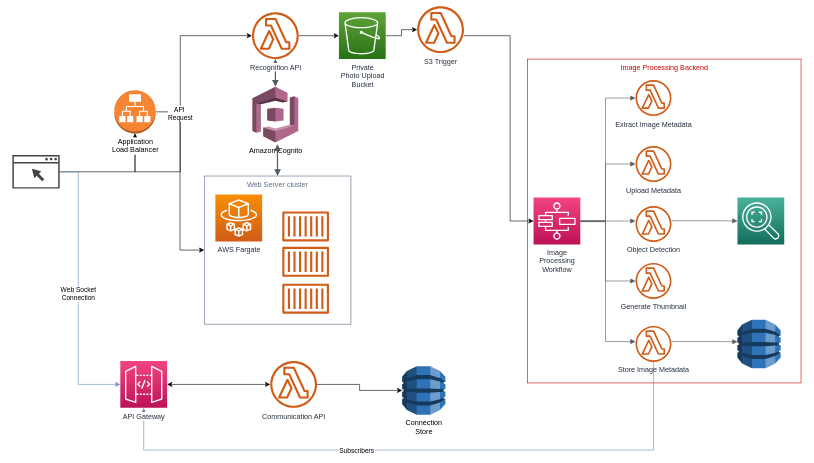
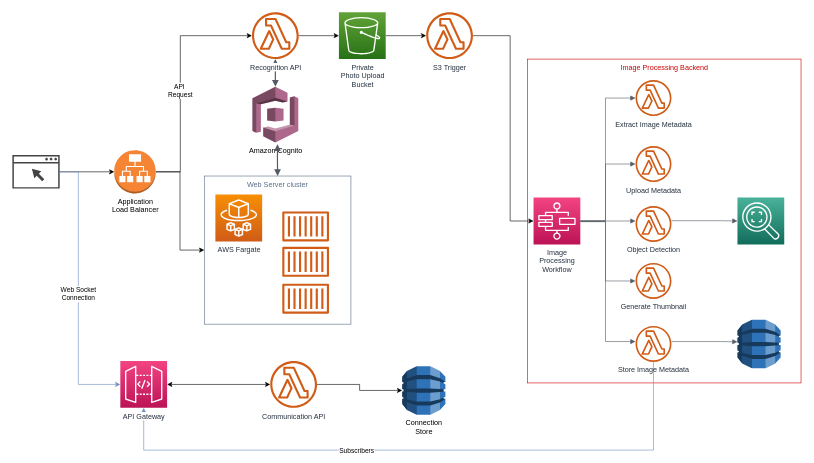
(441, 30) -> (450, 36)
(135, 112) -> (135, 172)
